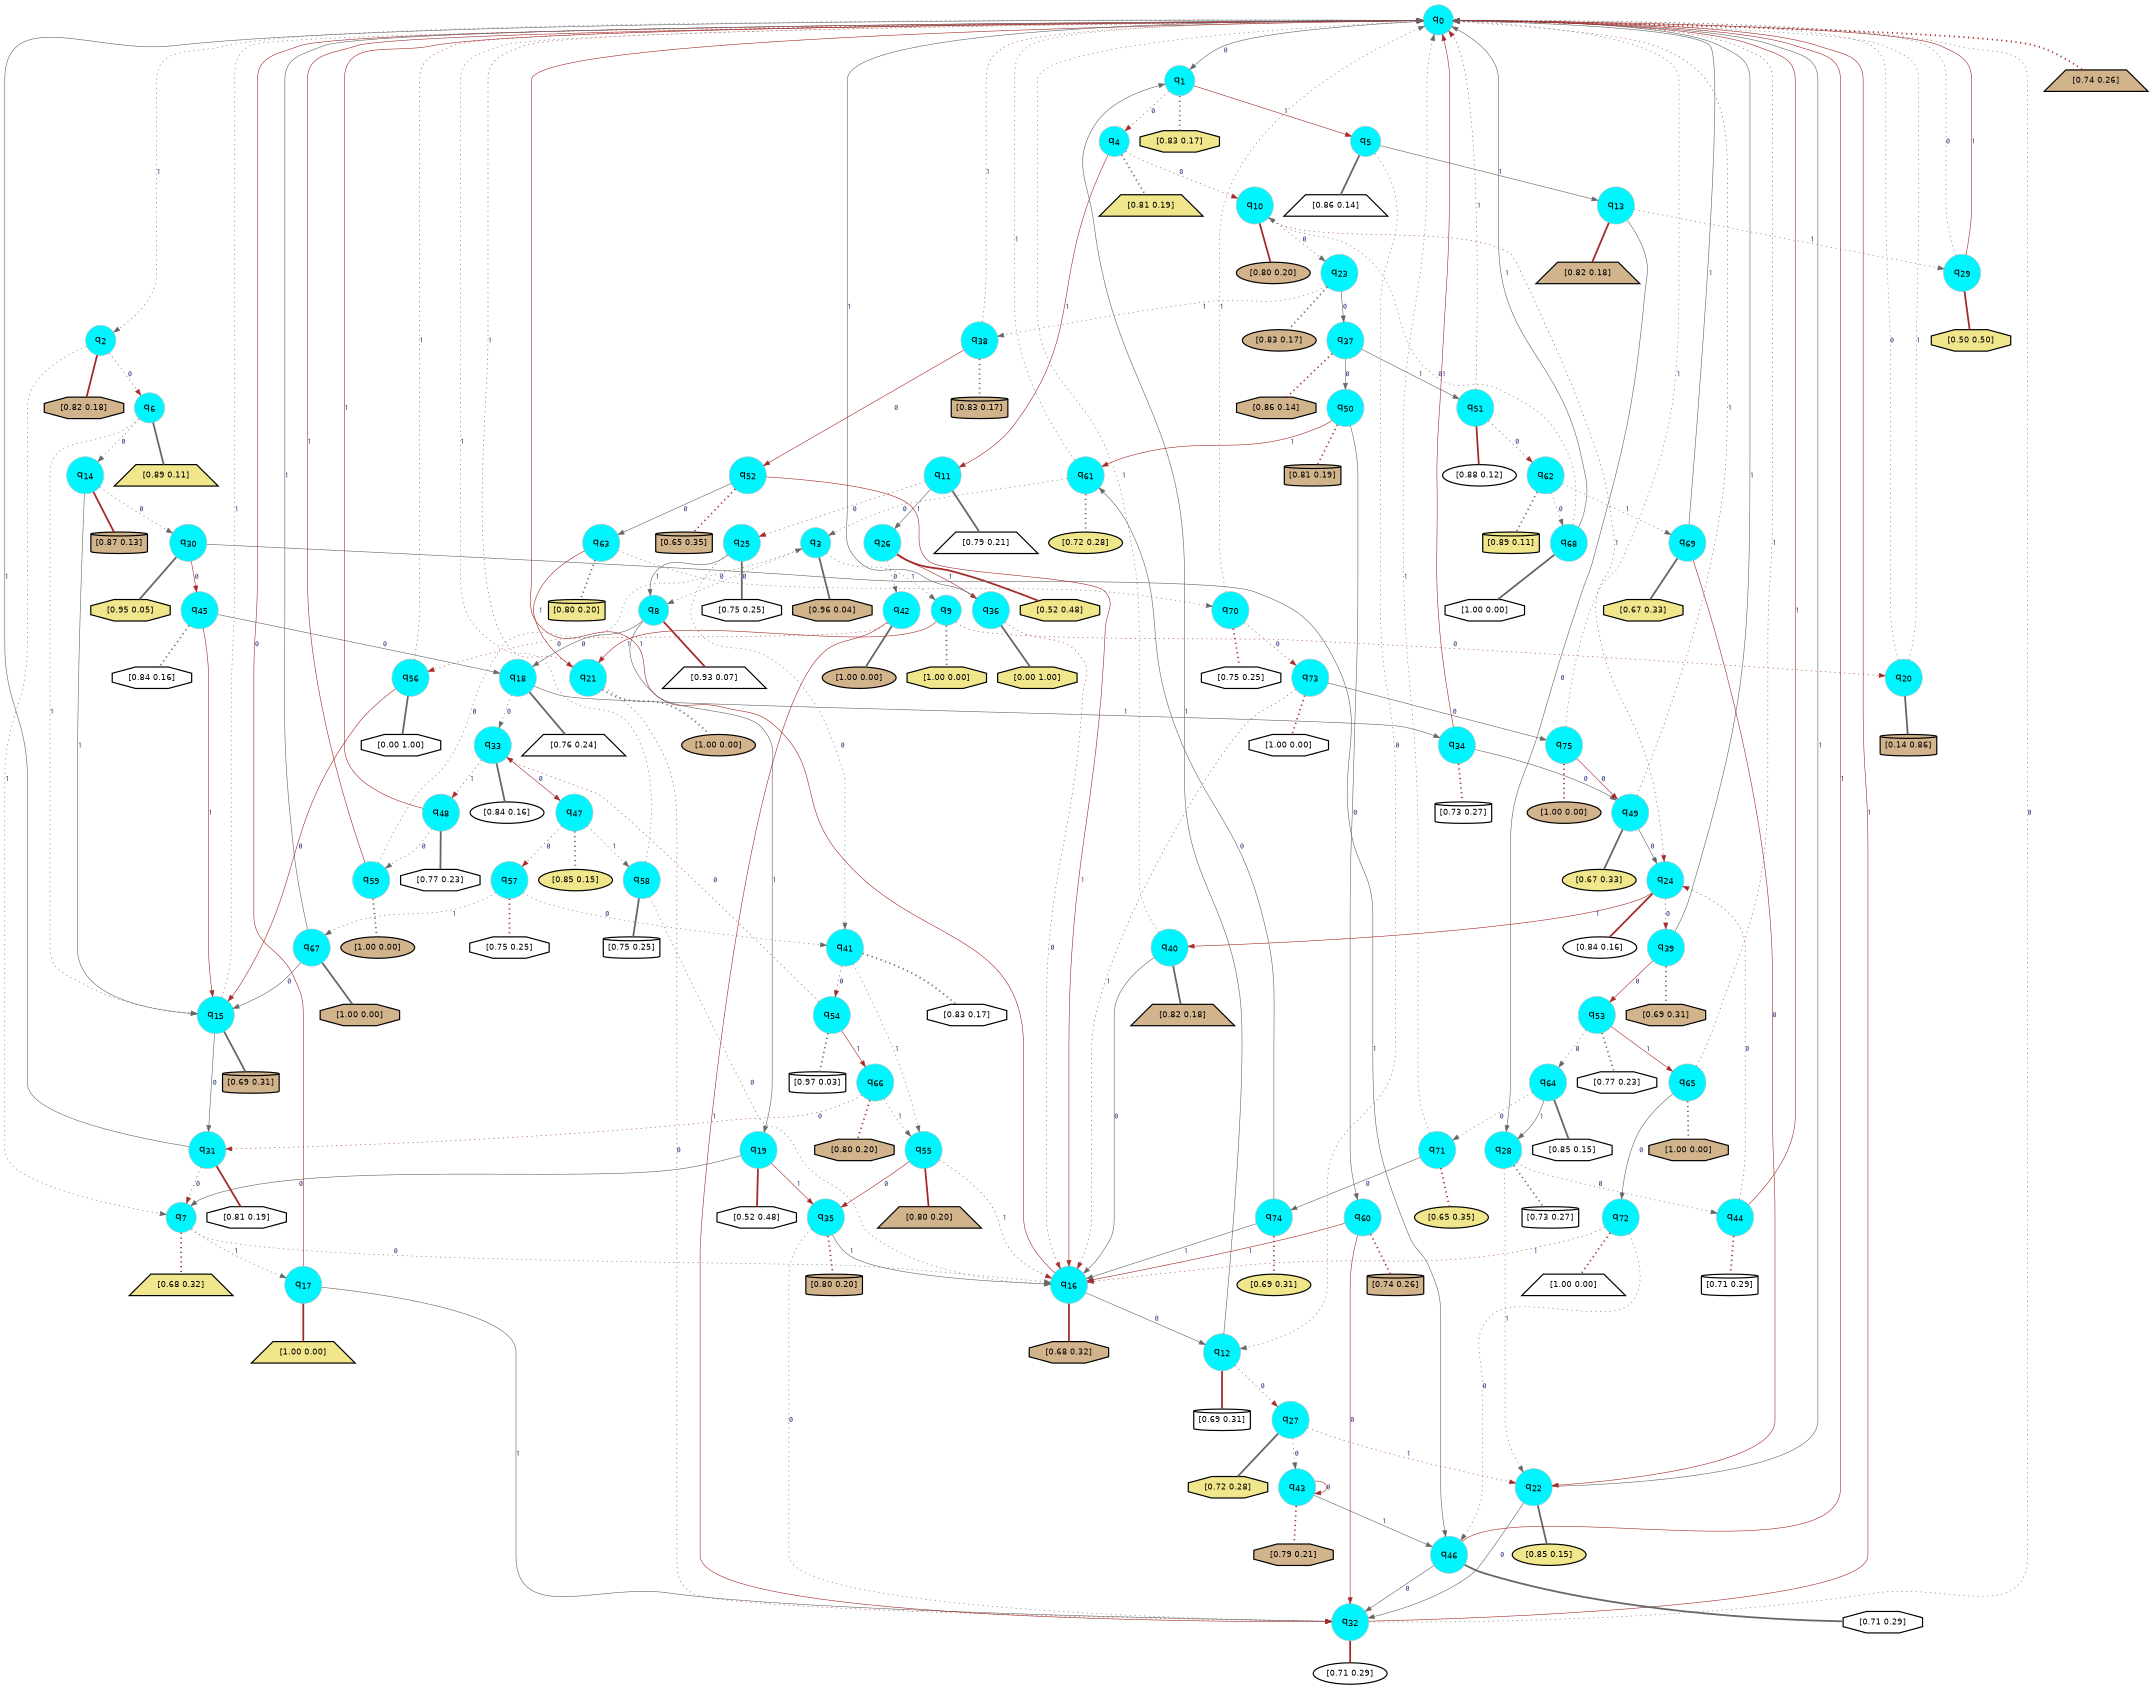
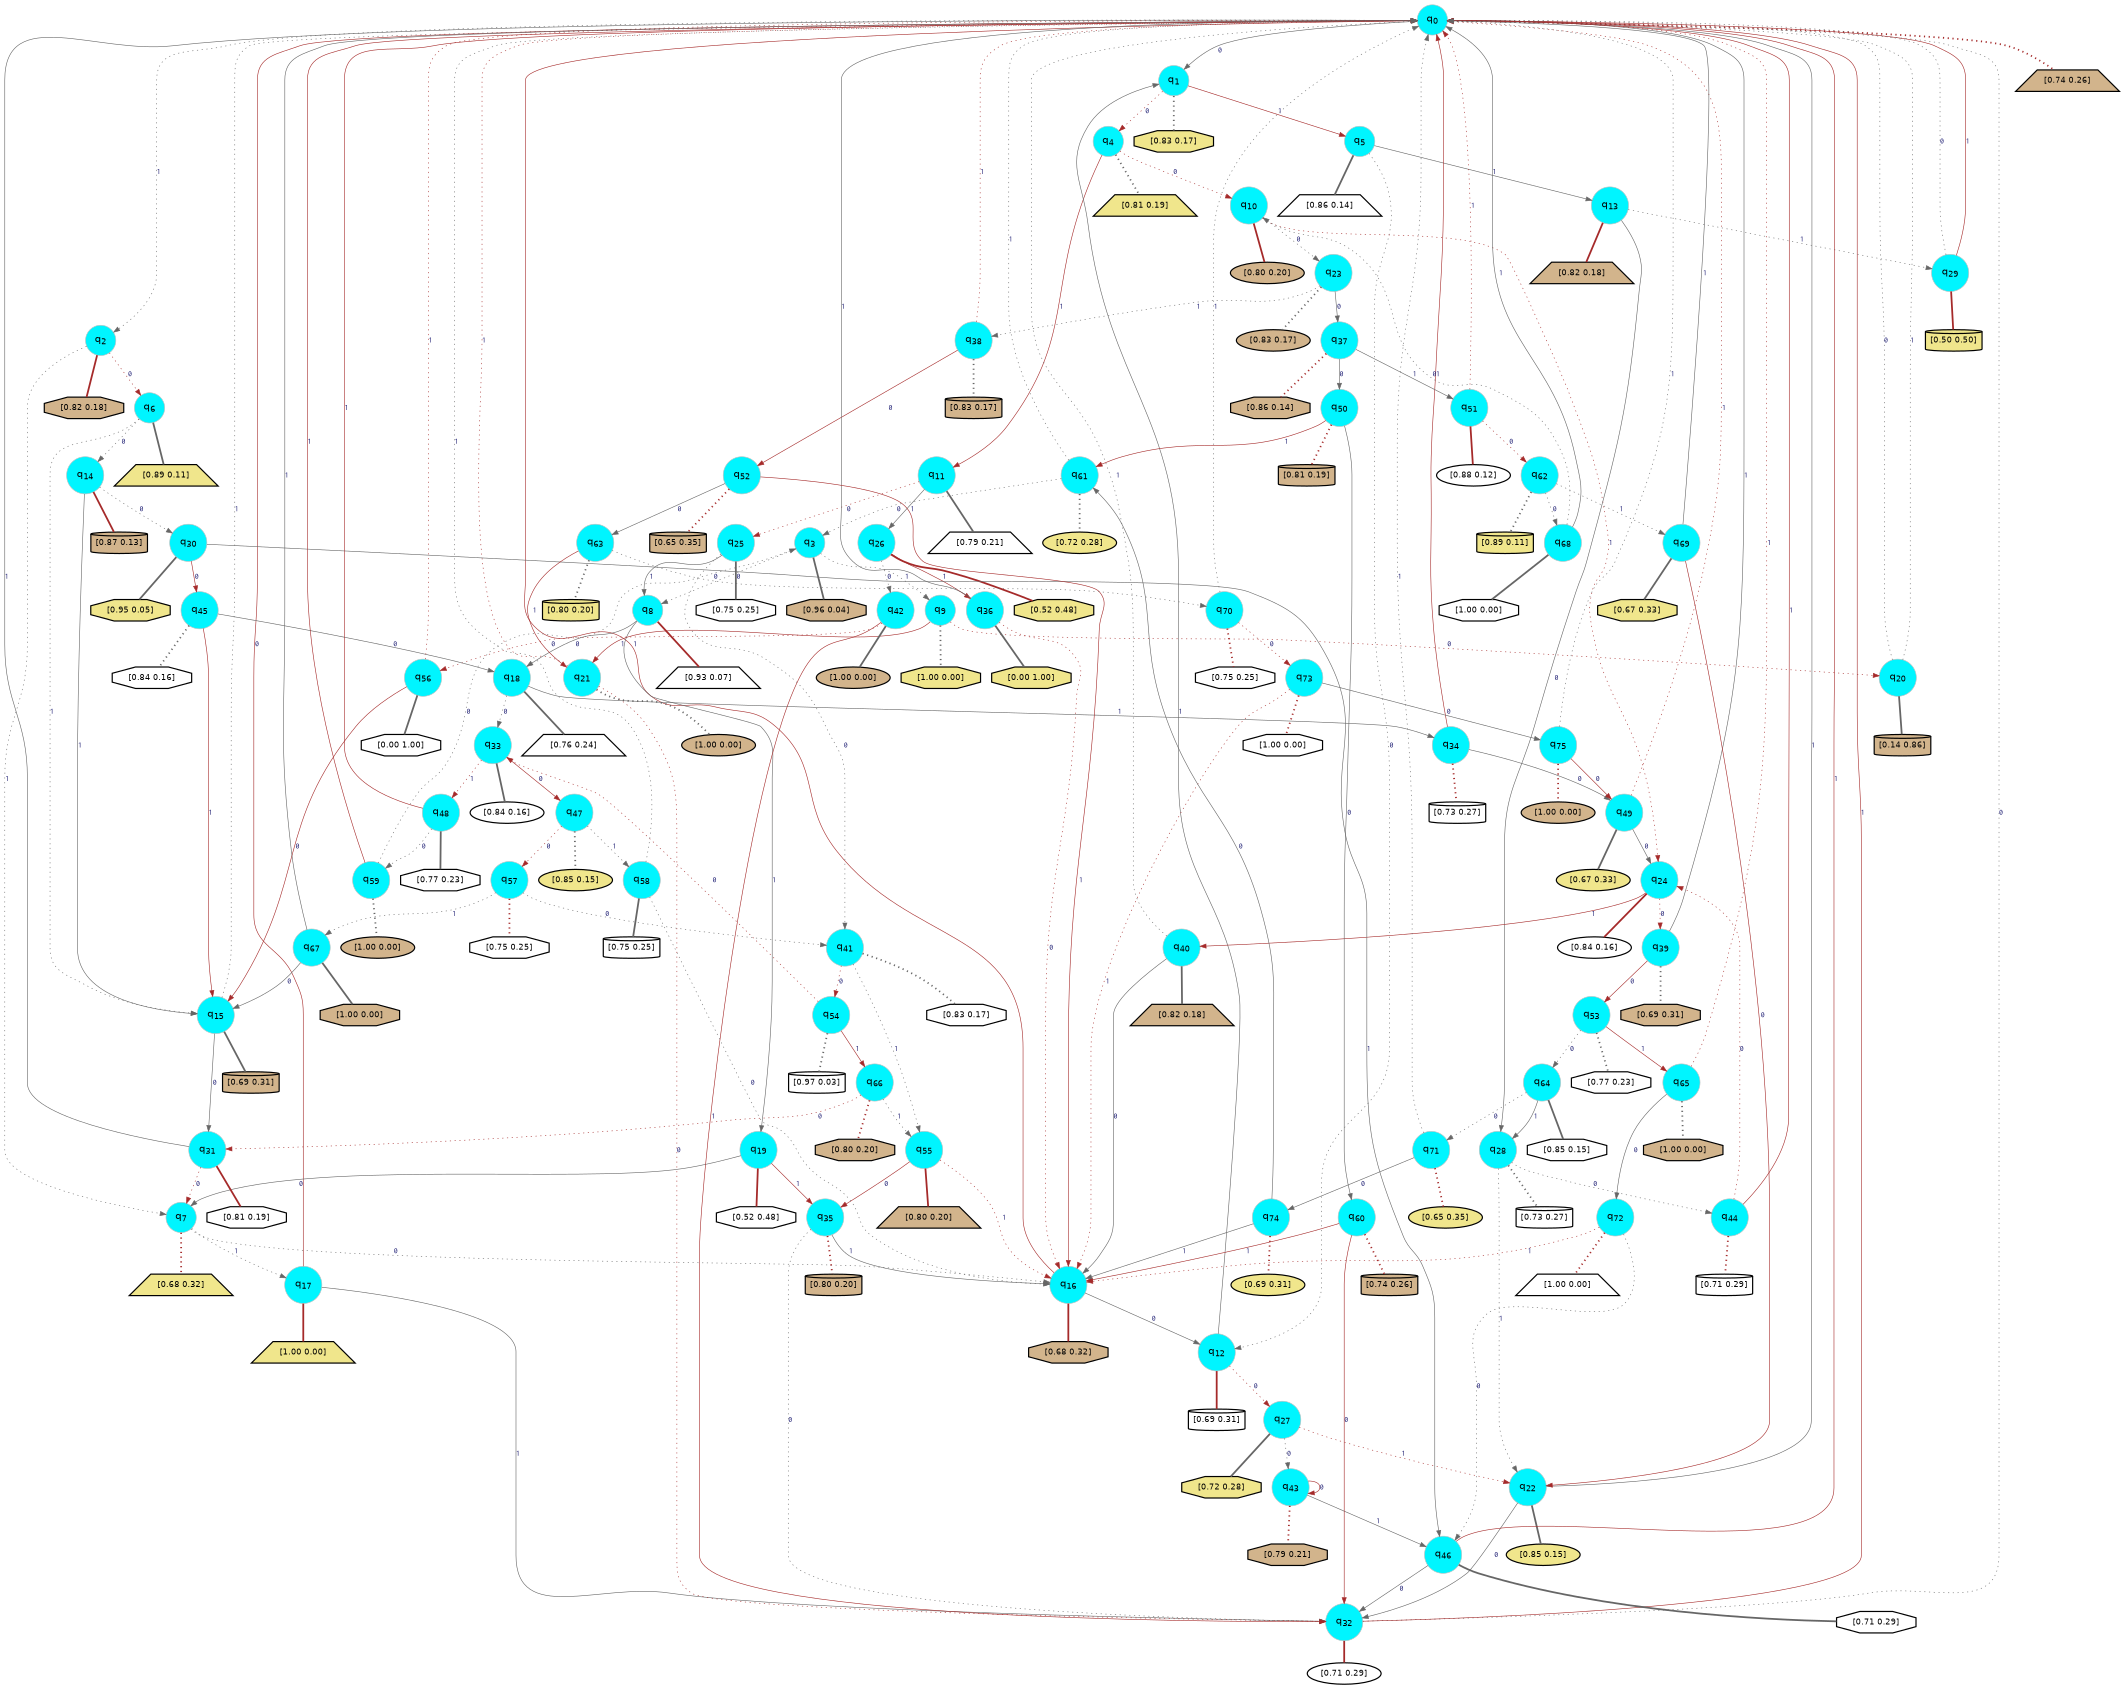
(1971, 340) -> (1954, 340)
